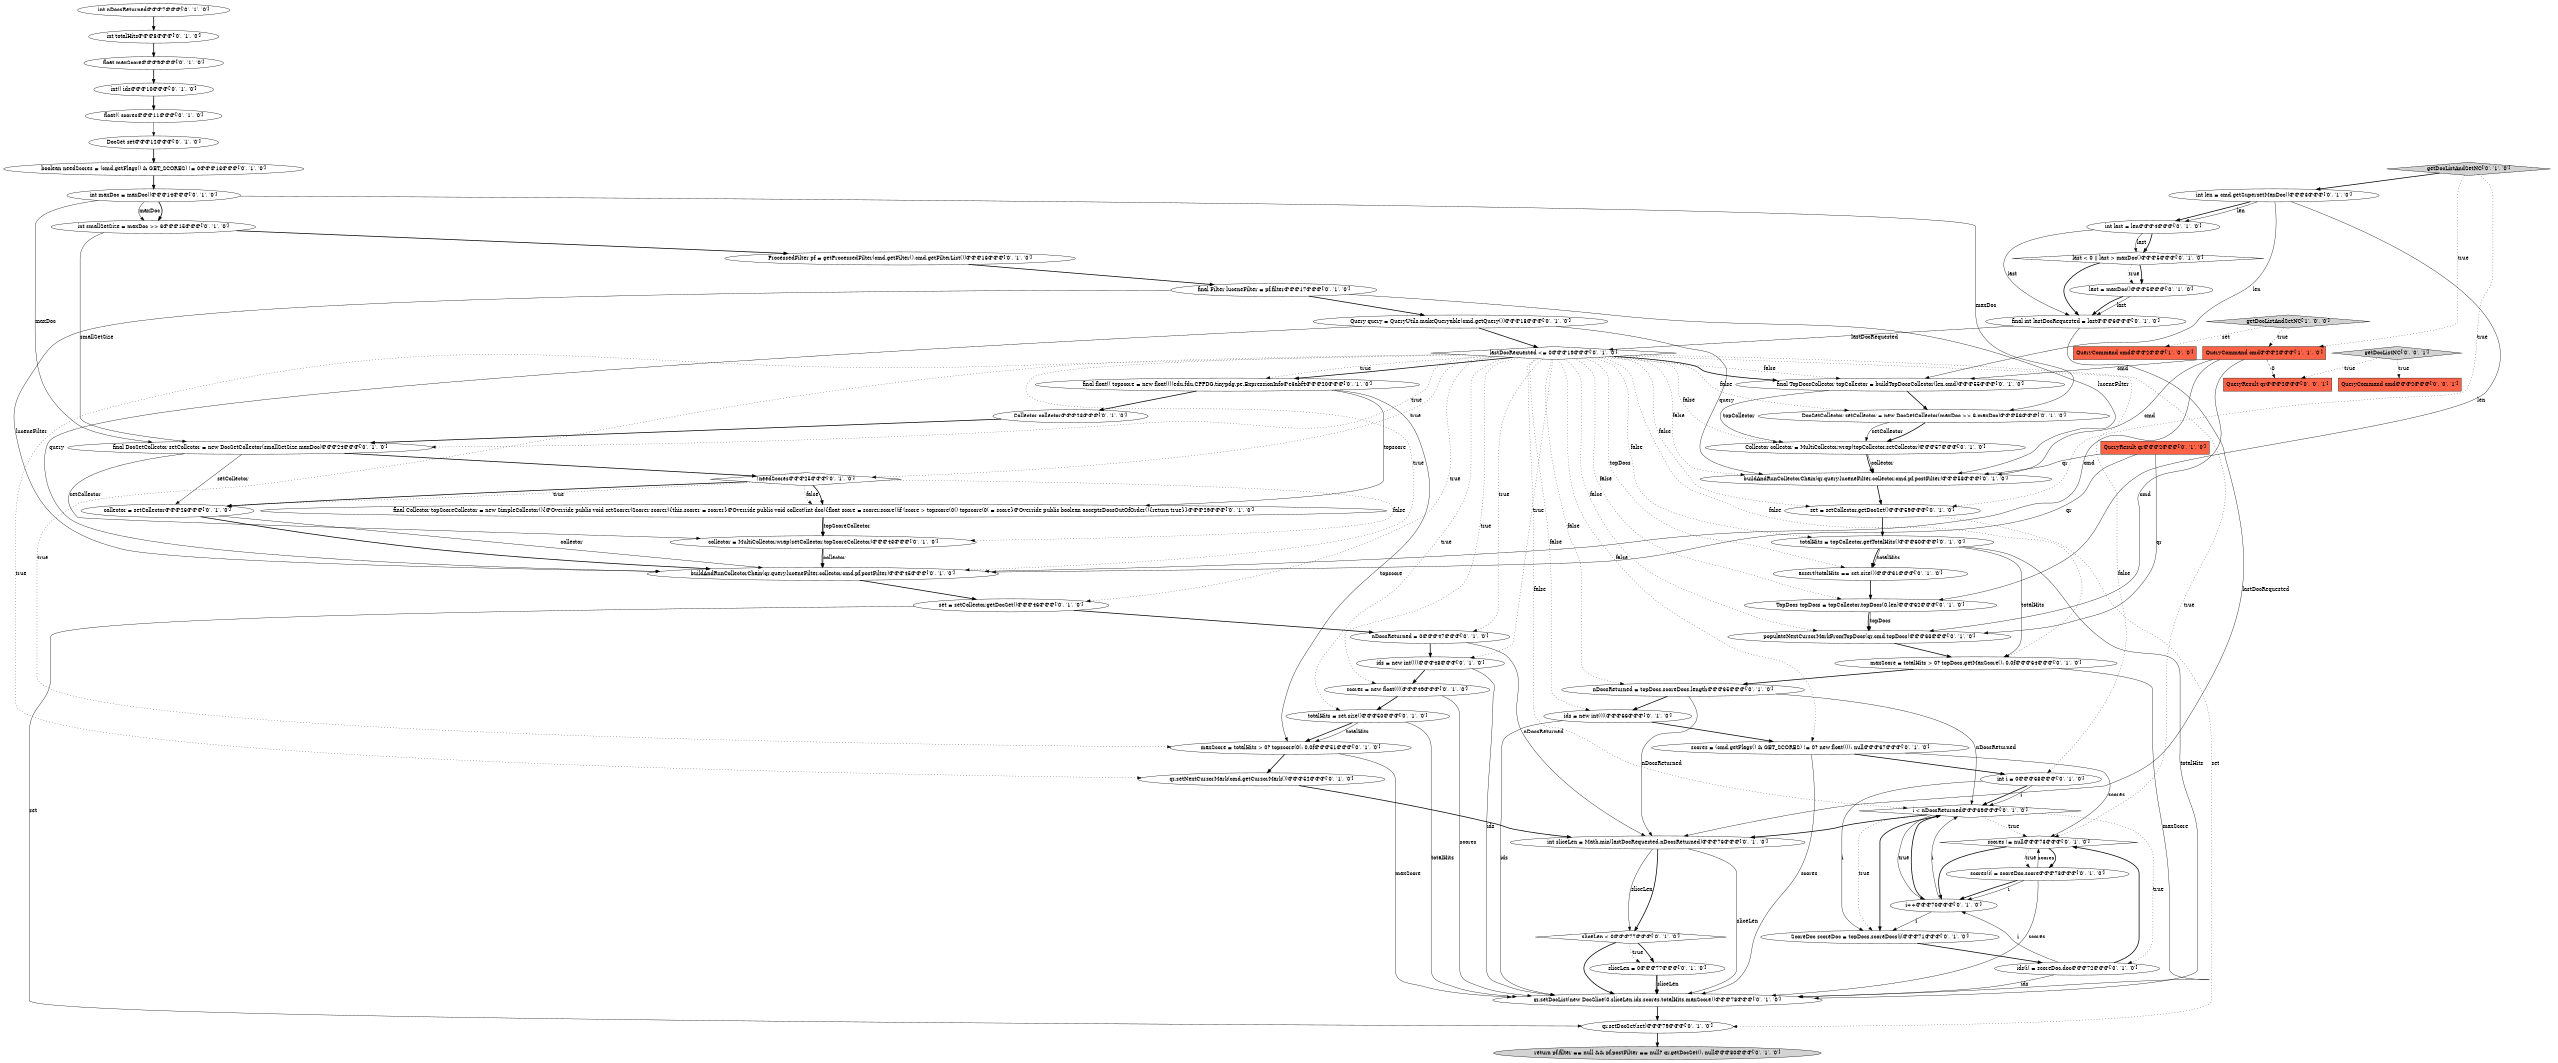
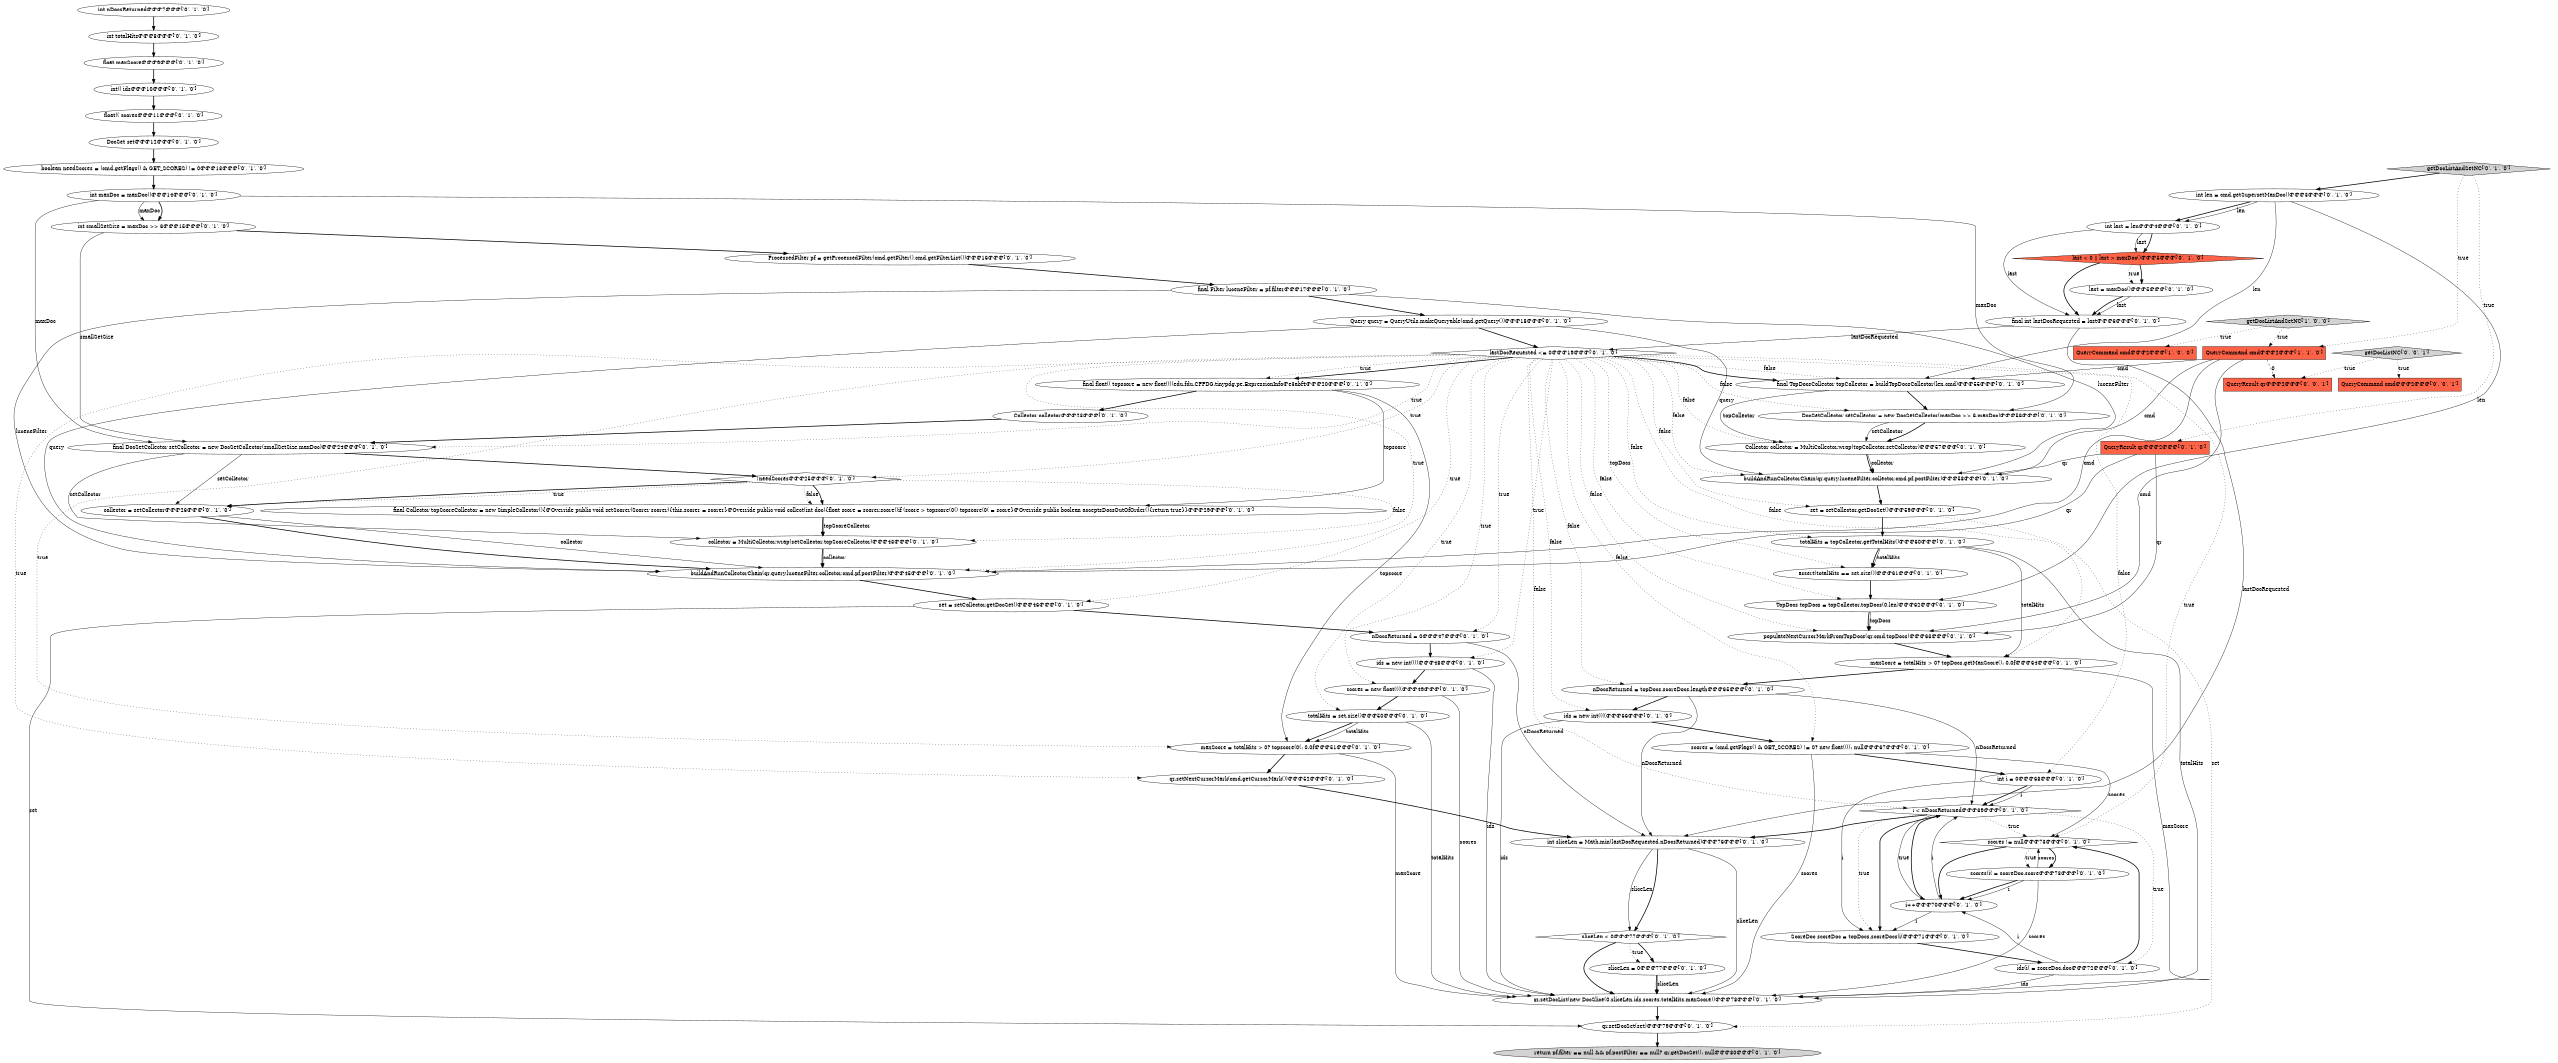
(154, 127) -> (154, 127)
(2138, 258) -> (2138, 258)
(2226, 337) -> (2226, 337)
(2309, 404) -> (2439, 397)
